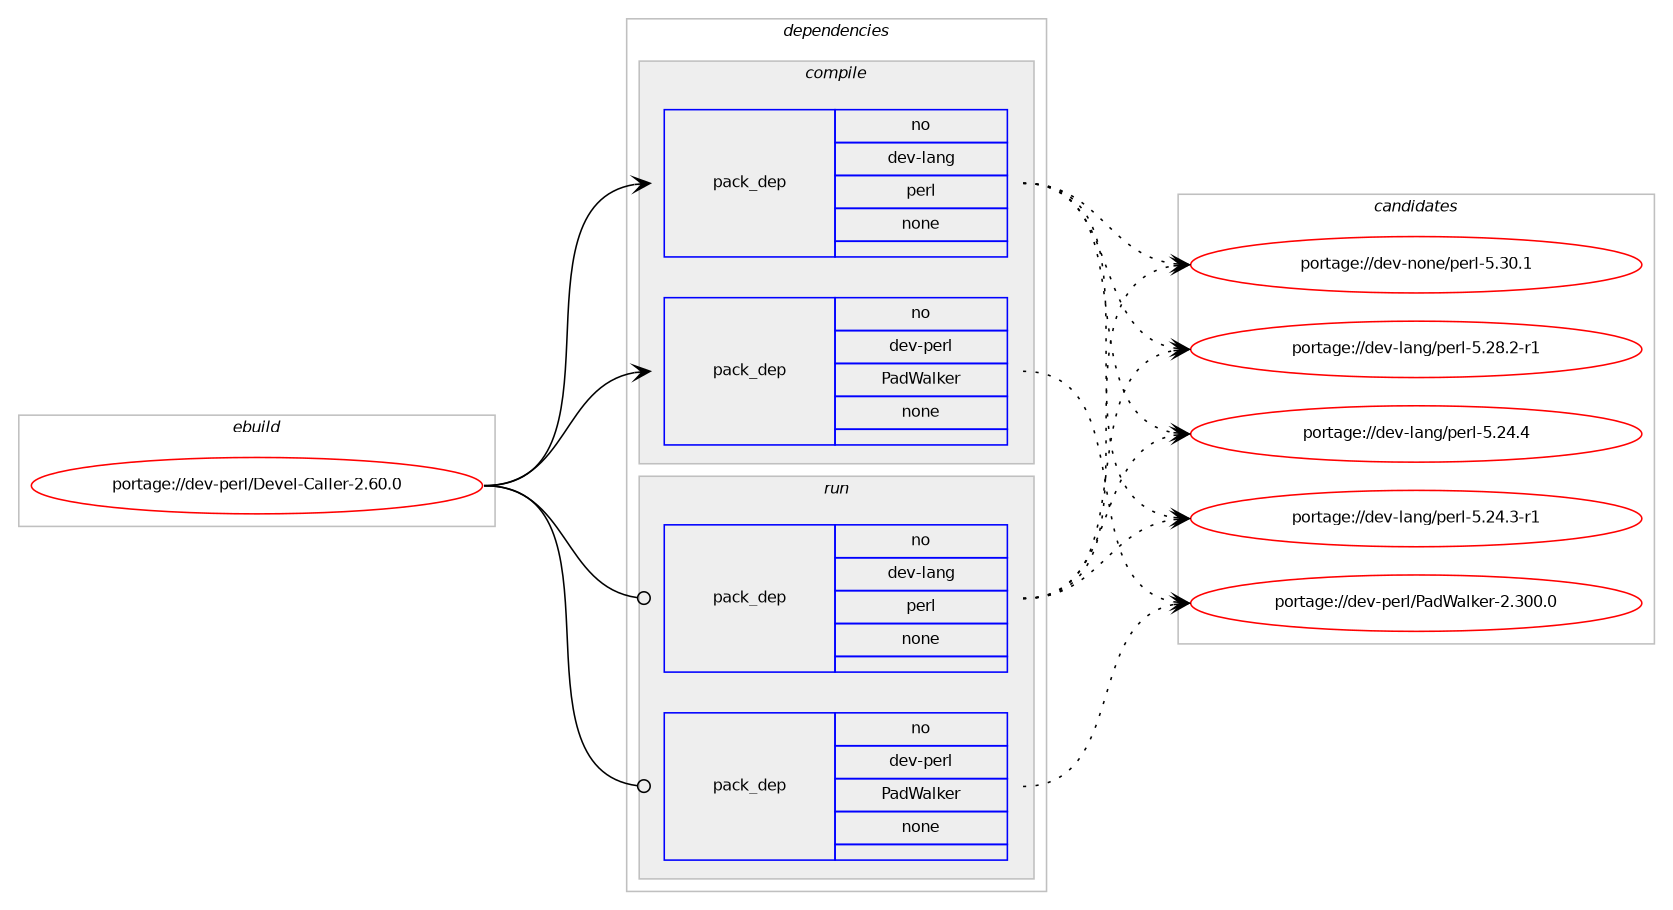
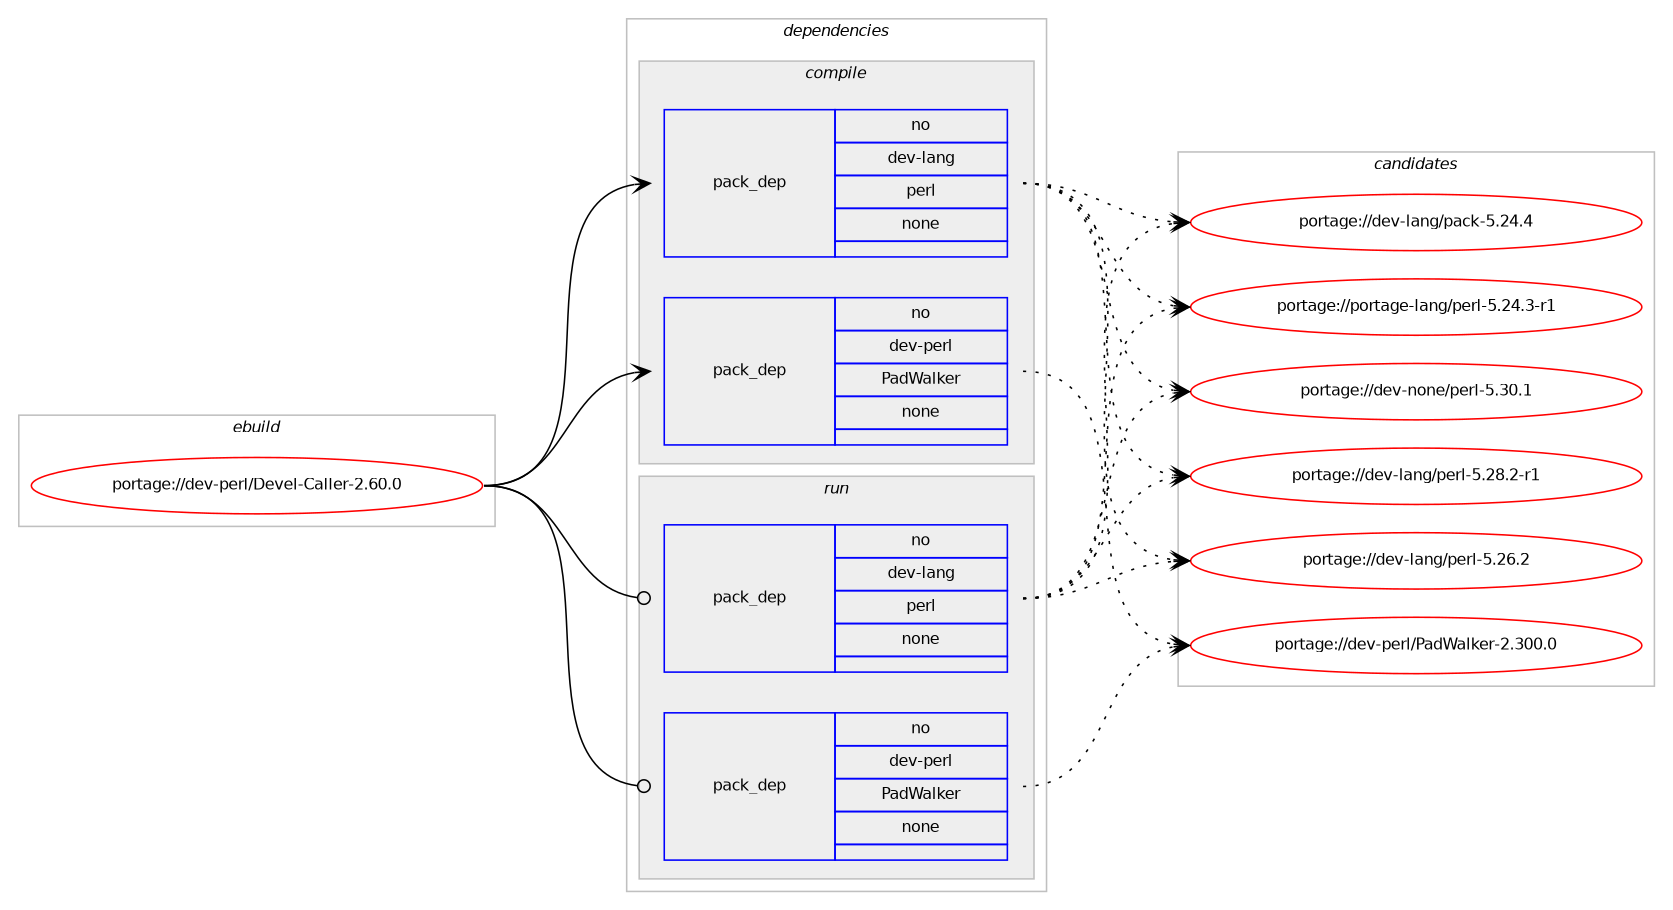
(1416, 434) -> (1416, 222)
(1416, 519) -> (1416, 307)
none -> (1416, 561)
